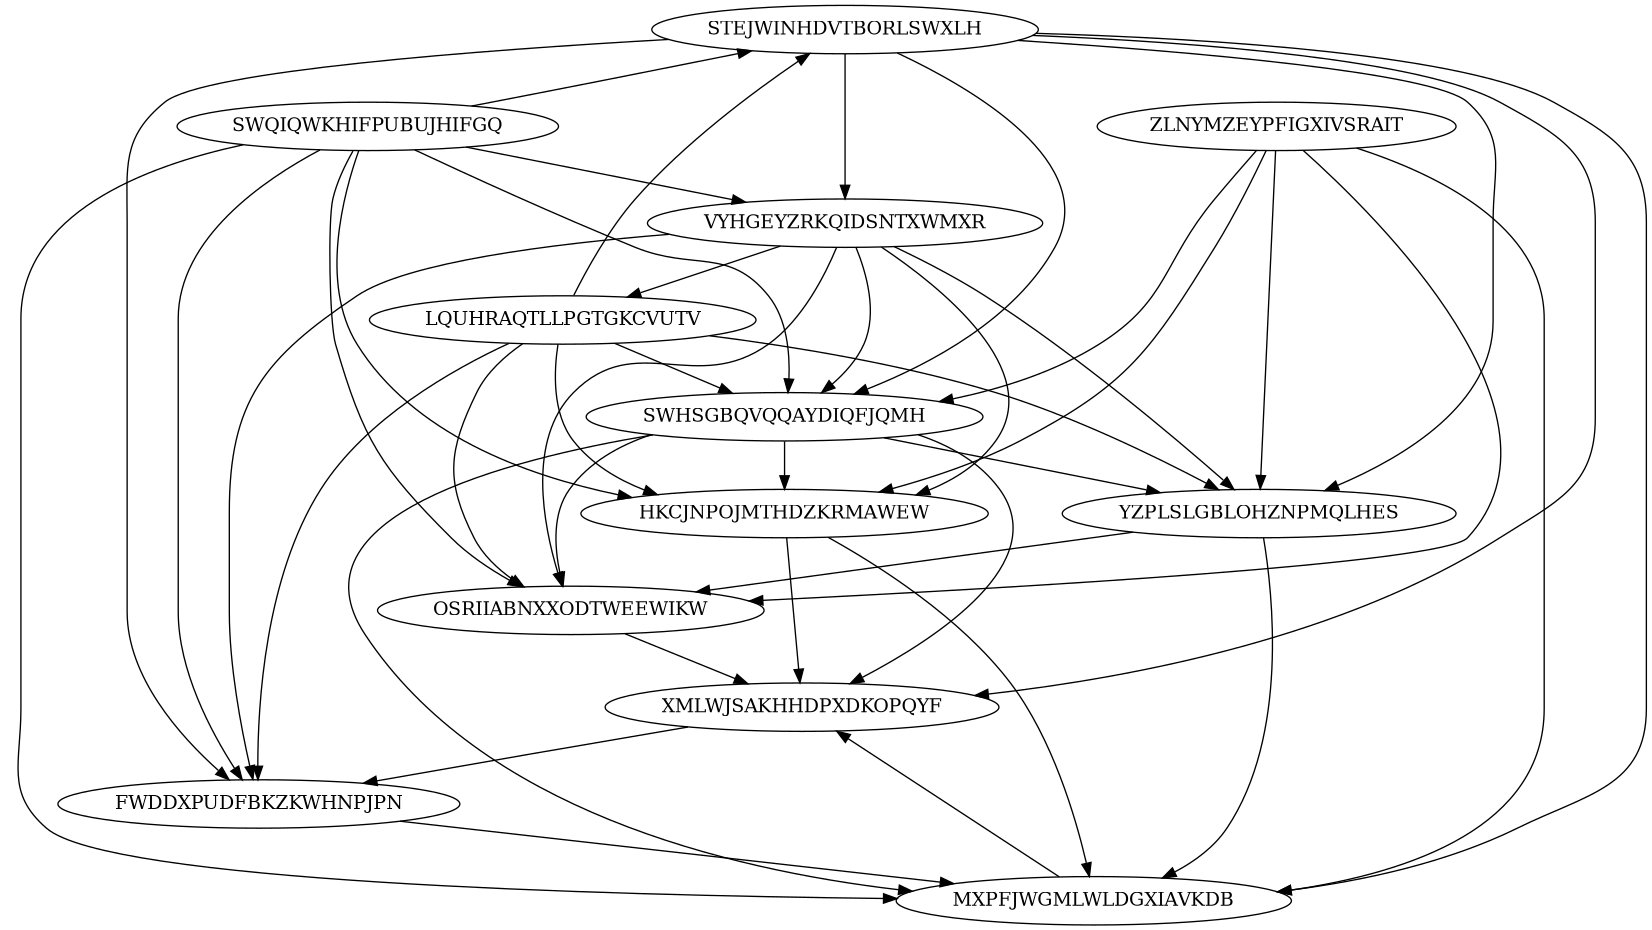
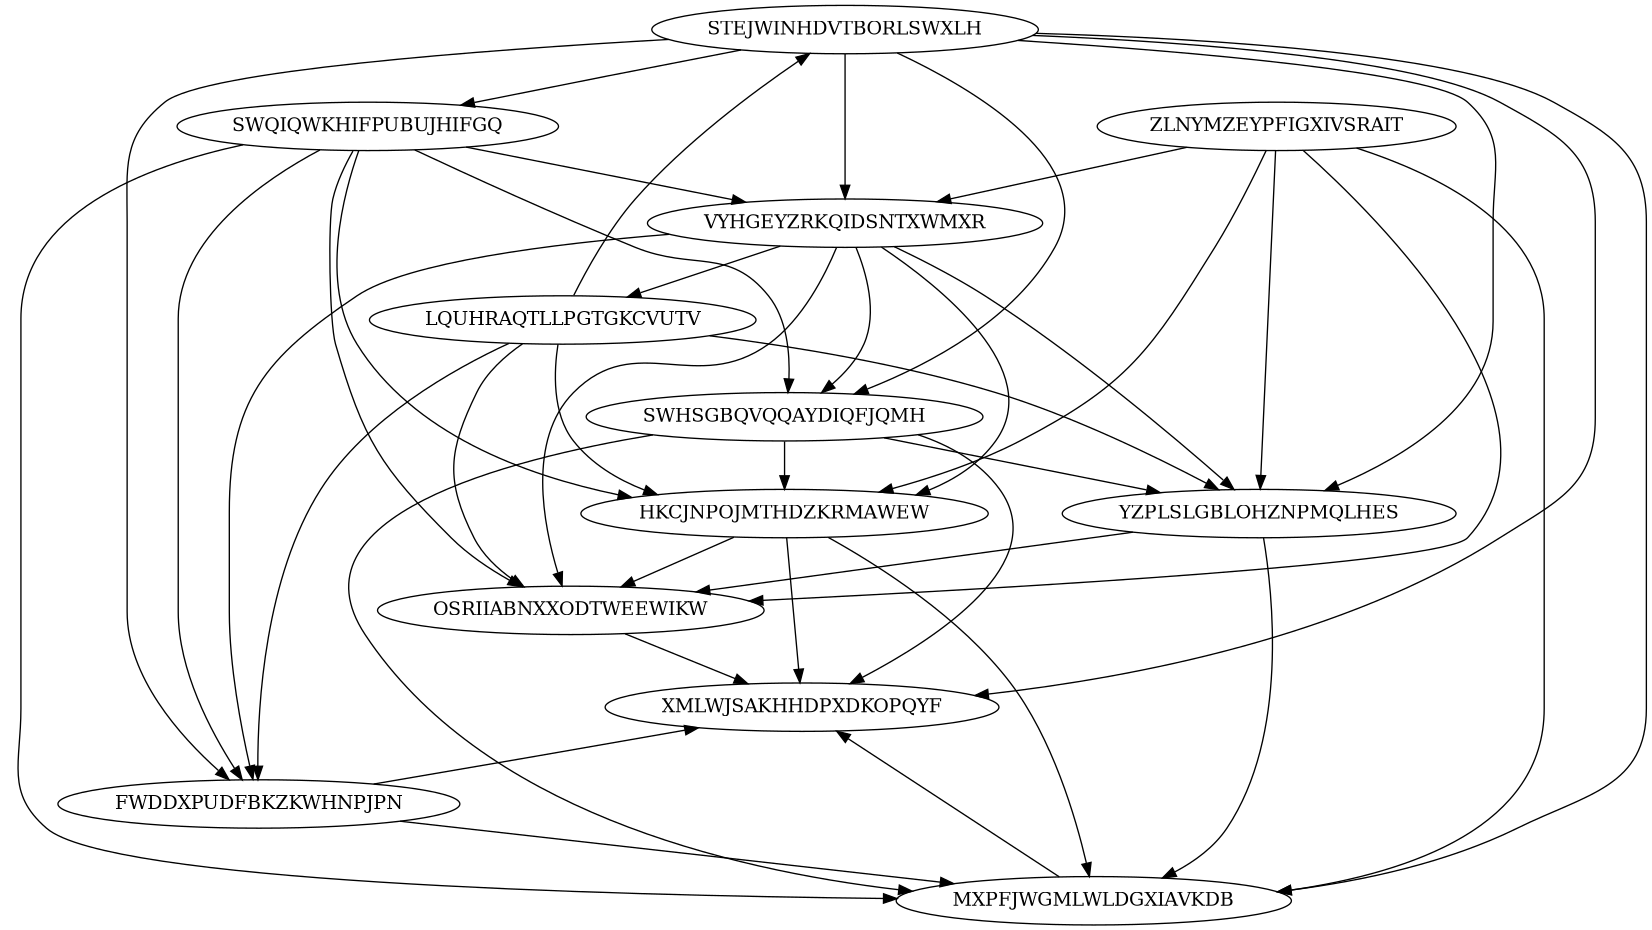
(605, 80) -> (608, 76)
(1136, 315) -> (1069, 173)
(686, 374) -> none
(580, 477) -> (684, 559)
(532, 754) -> (529, 757)
